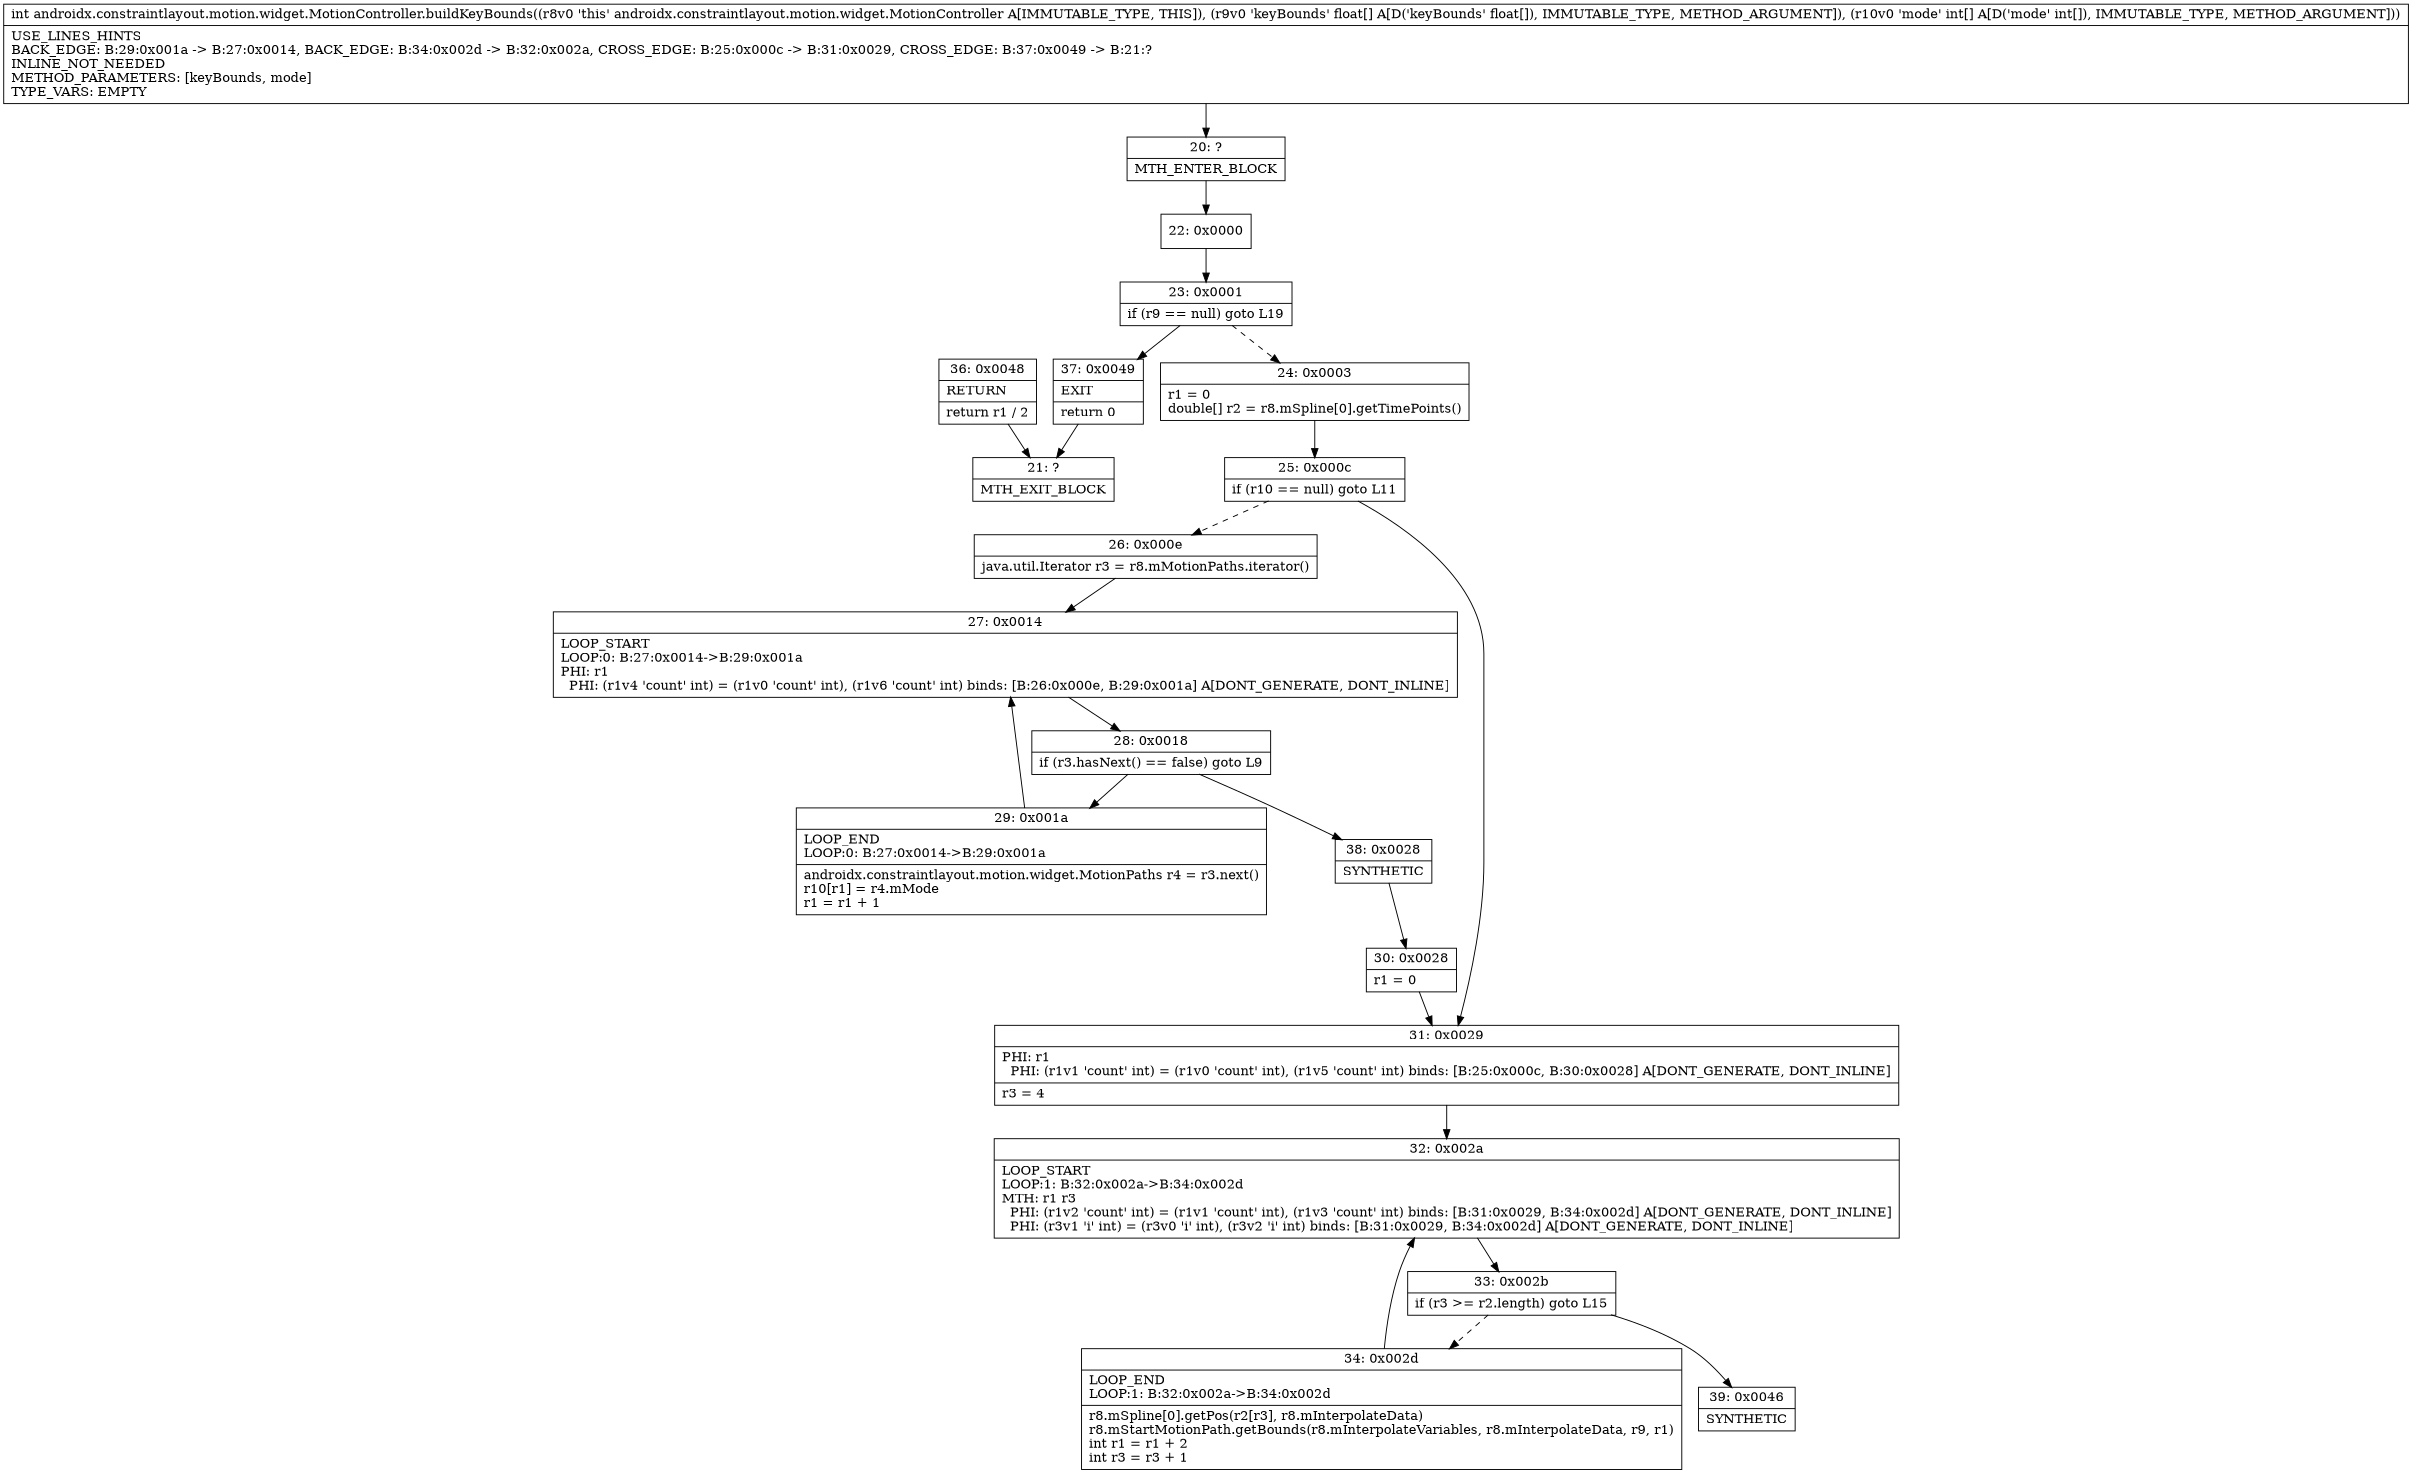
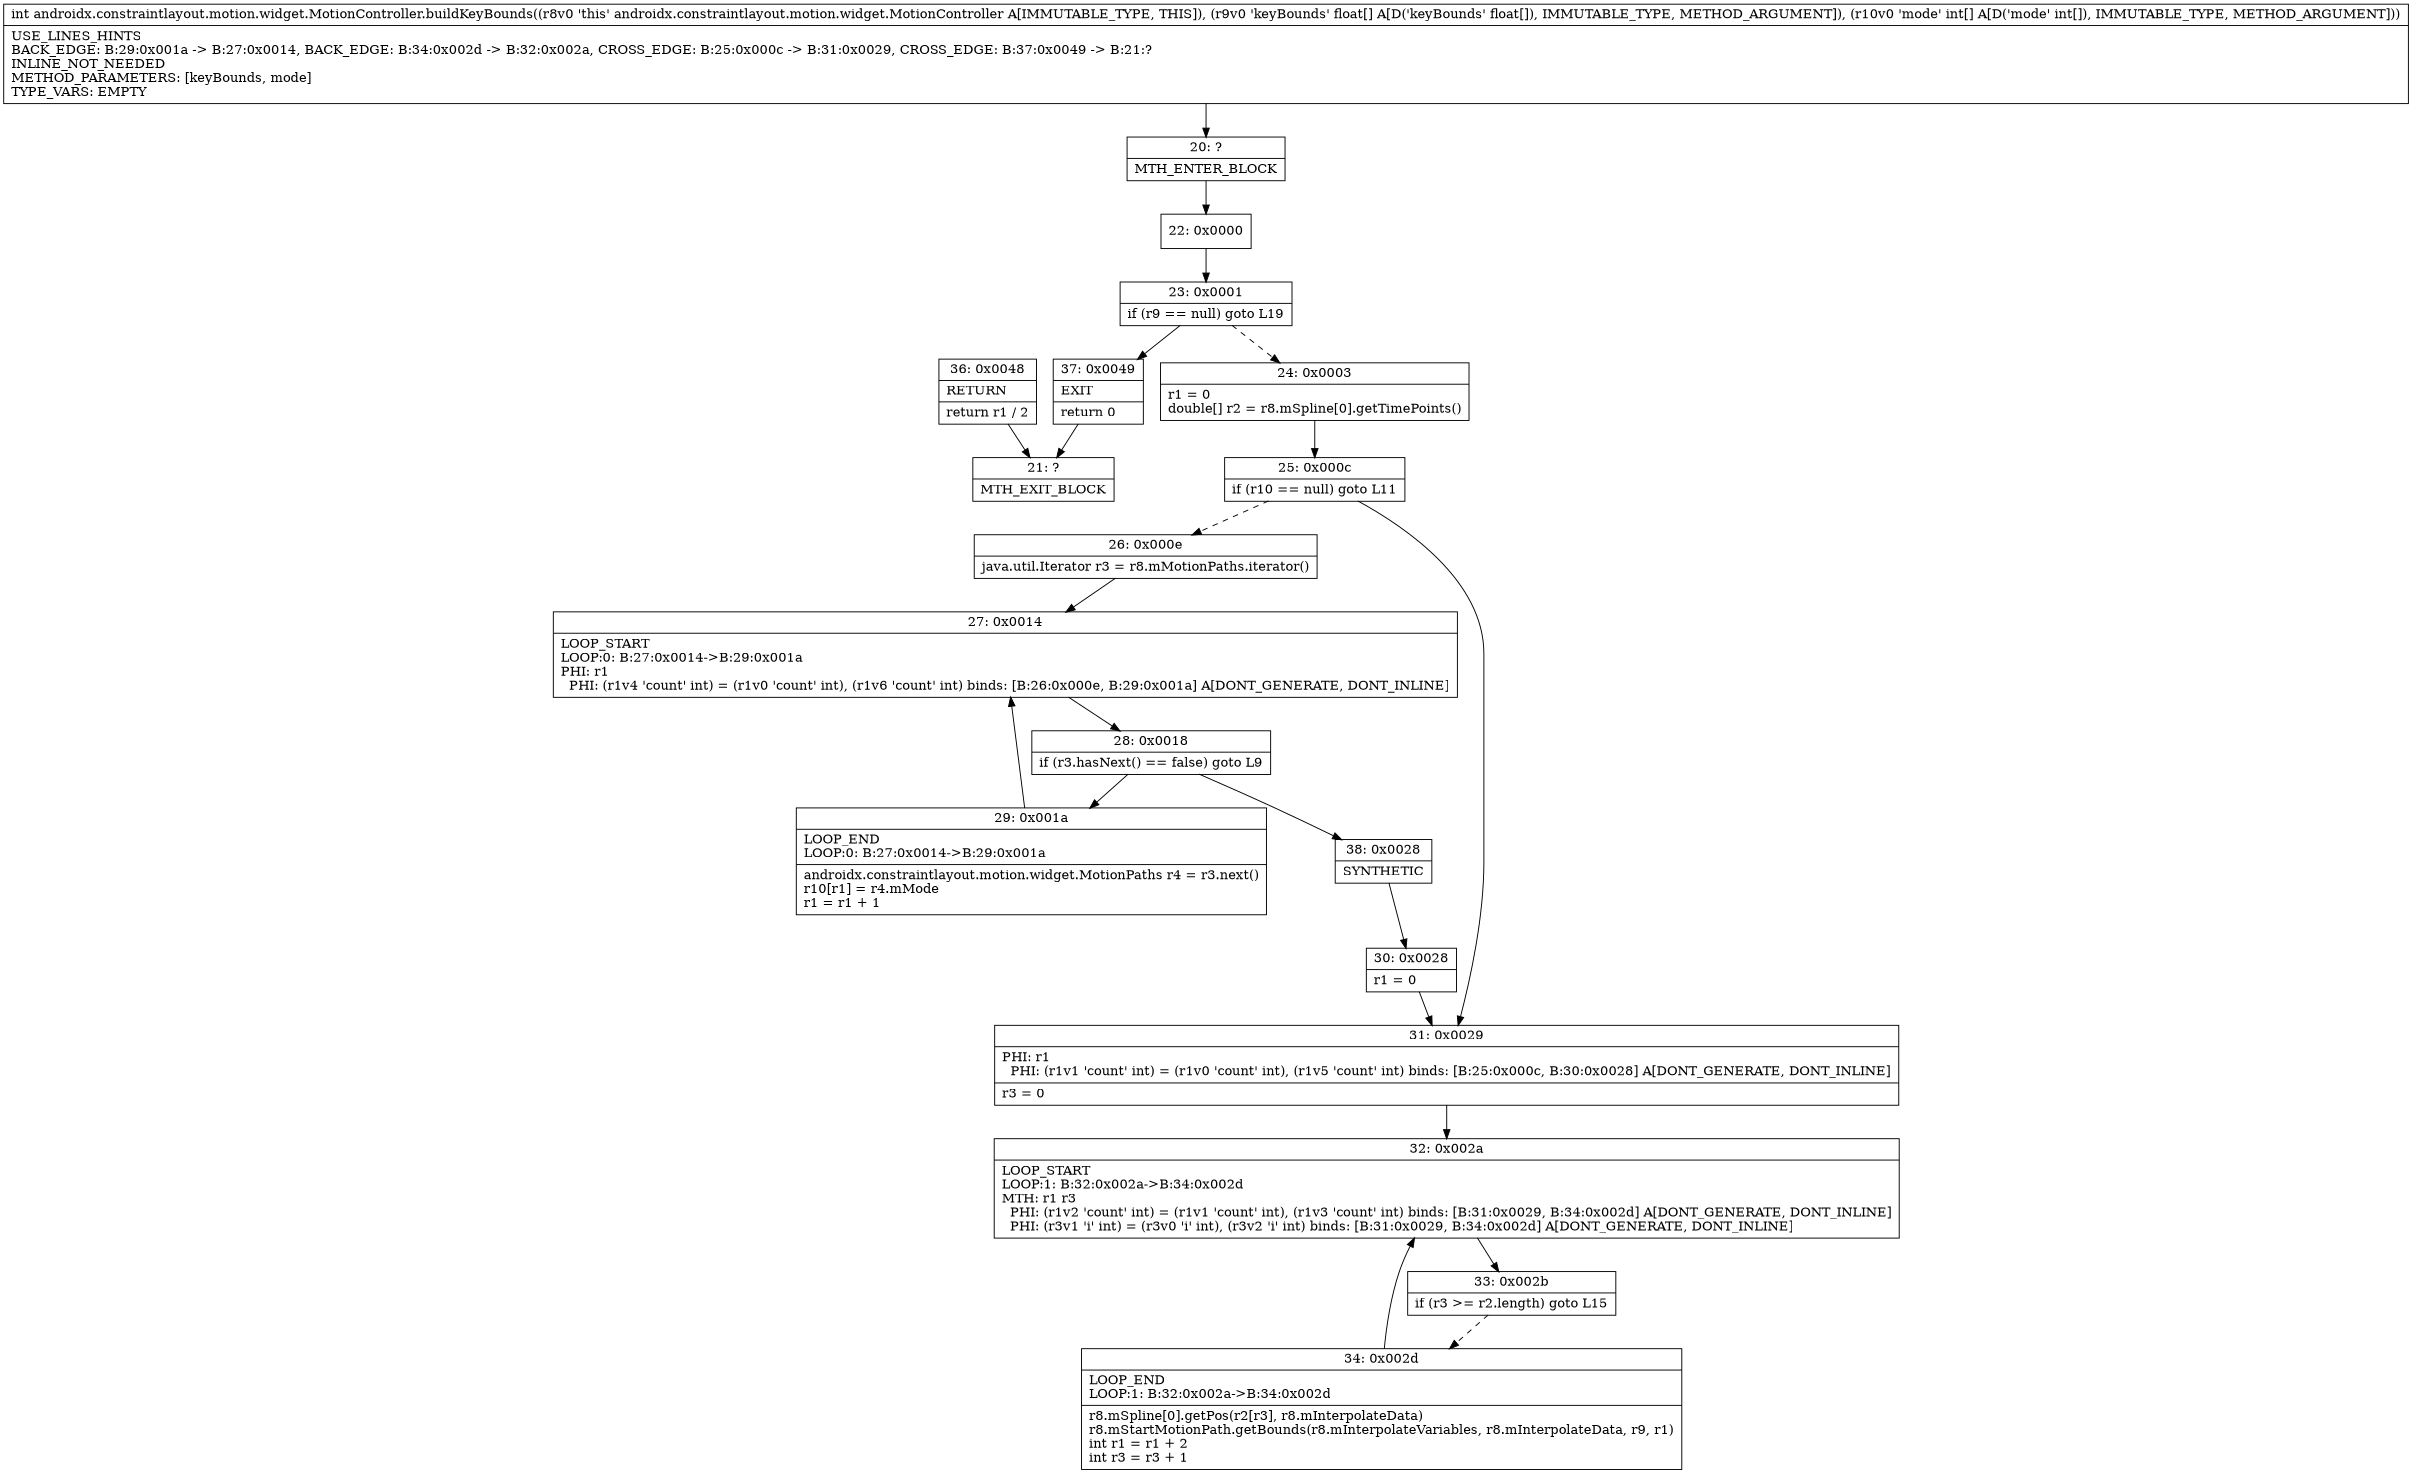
(1023, 1094) -> (1023, 1094)
(1747, 1409) -> none
